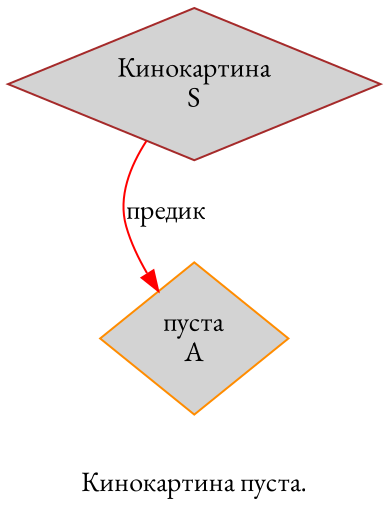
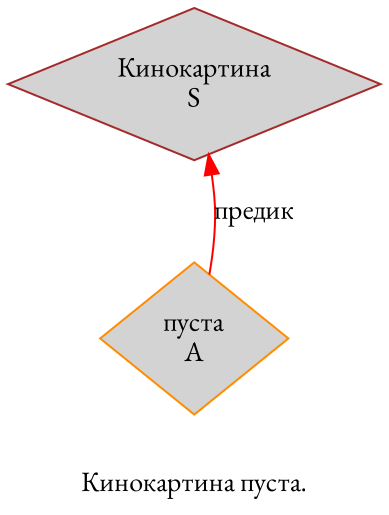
(124, 207) -> (215, 225)
